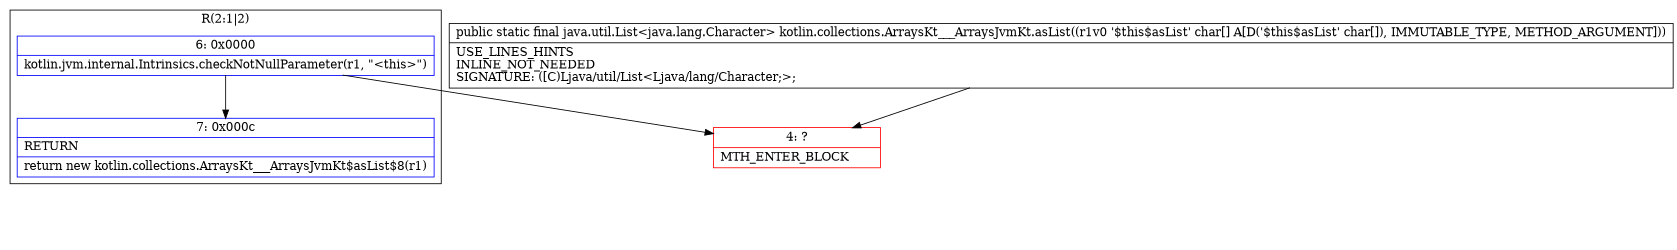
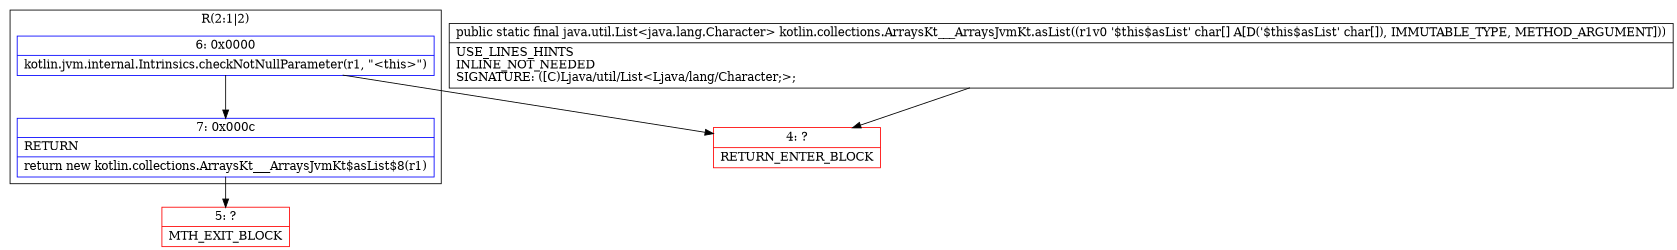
(785, 157) -> (797, 157)
none -> (226, 227)
